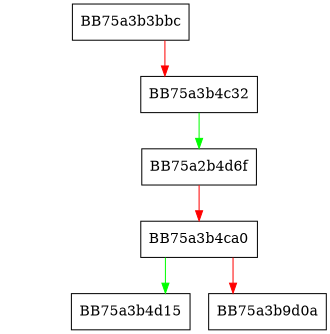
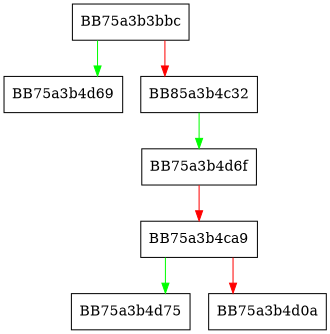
none -> (63, 95)
(199, 95) -> (199, 95)
(199, 167) -> (199, 167)
(199, 239) -> (199, 239)
(131, 312) -> (131, 312)
(267, 312) -> (267, 312)
